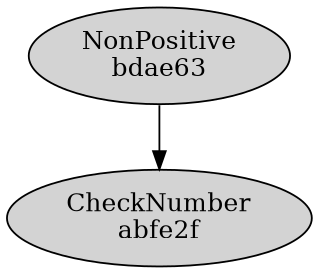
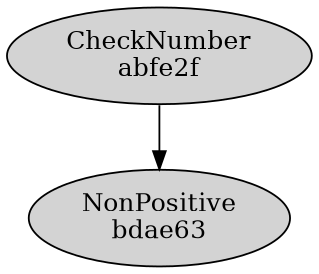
(159, 128) -> (159, 128)
